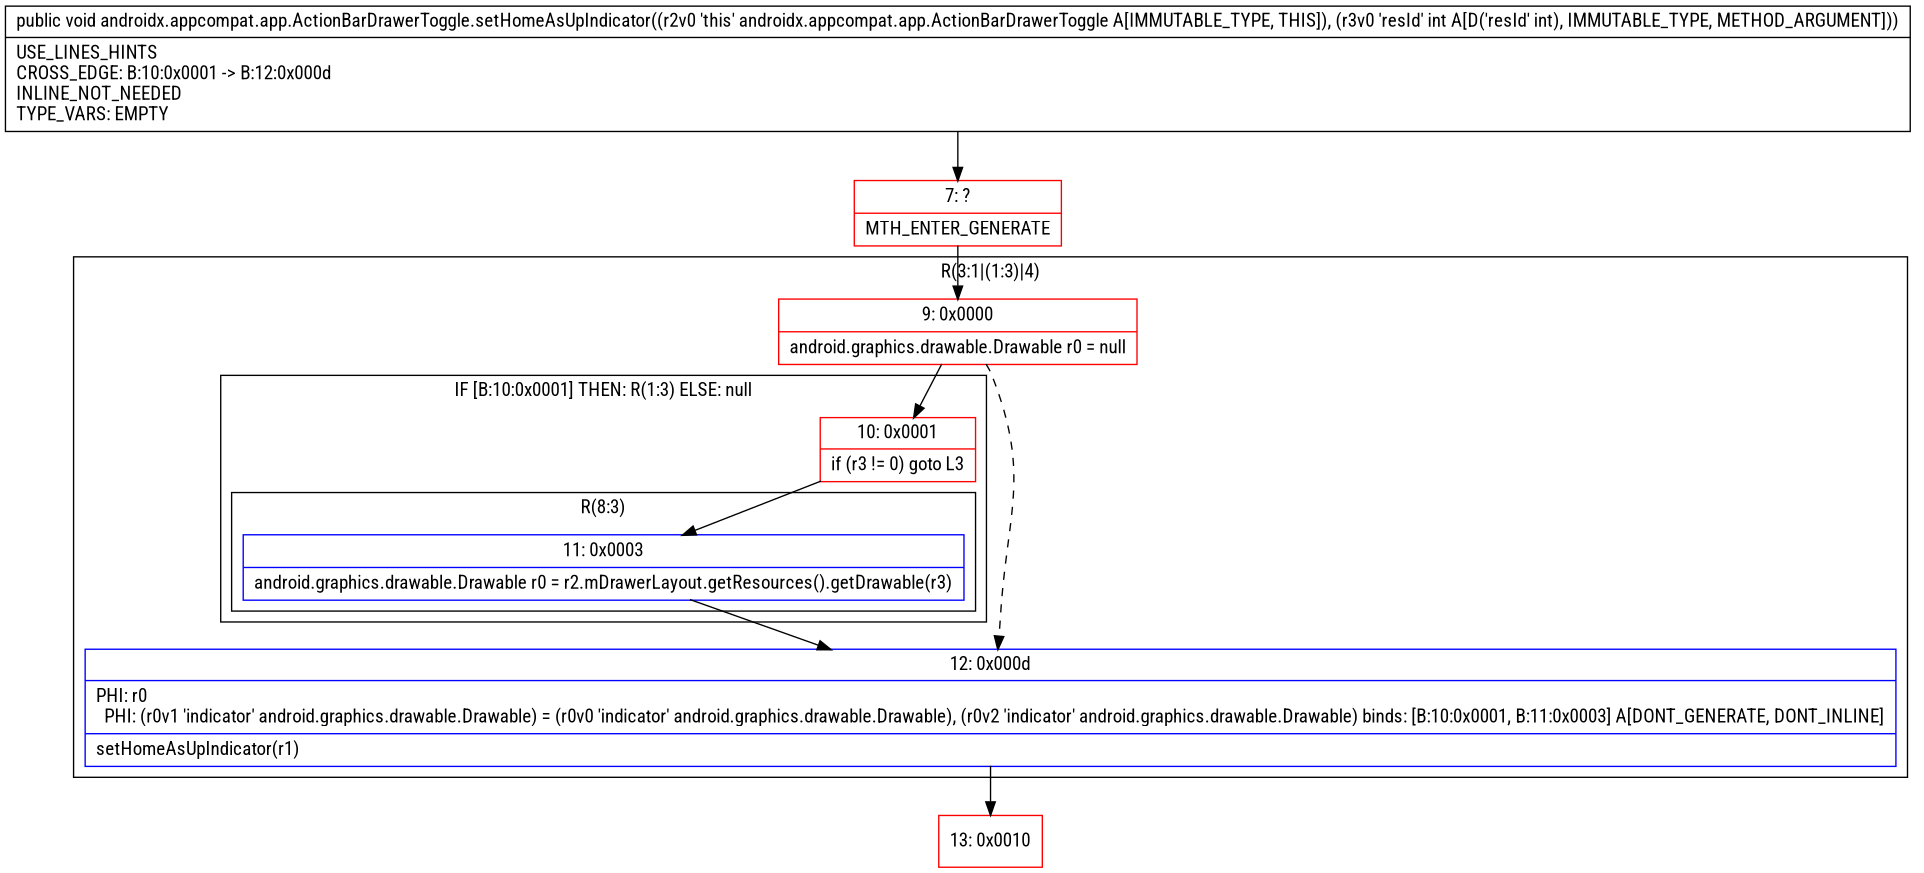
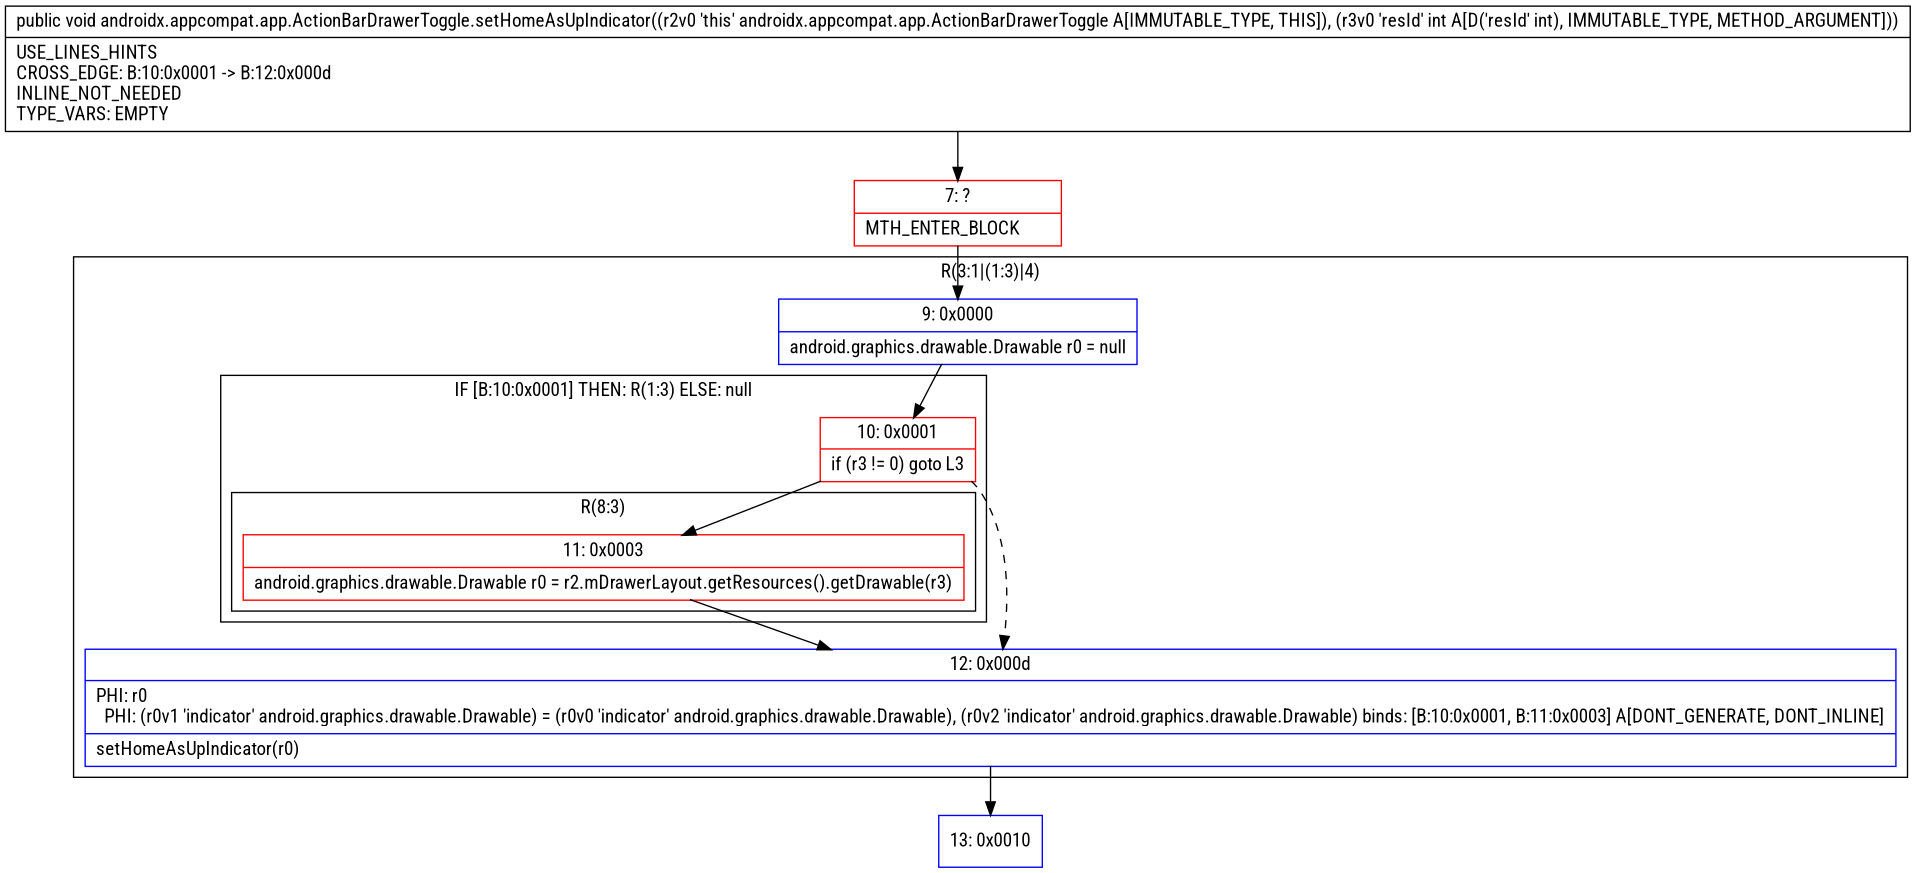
(958, 229) -> (943, 229)
(958, 332) -> (958, 332)
(1013, 498) -> (1003, 554)
(604, 567) -> (604, 567)
(198, 749) -> (198, 749)
(991, 841) -> (991, 841)
